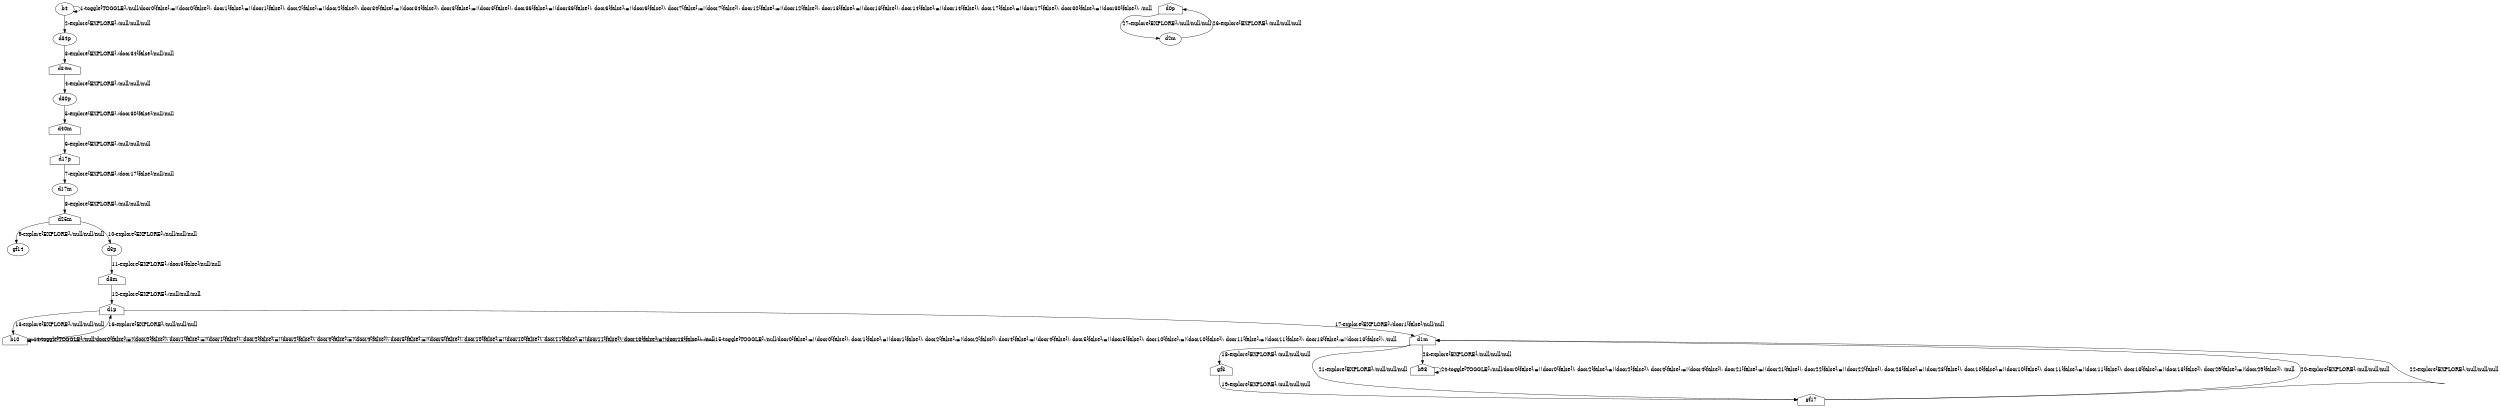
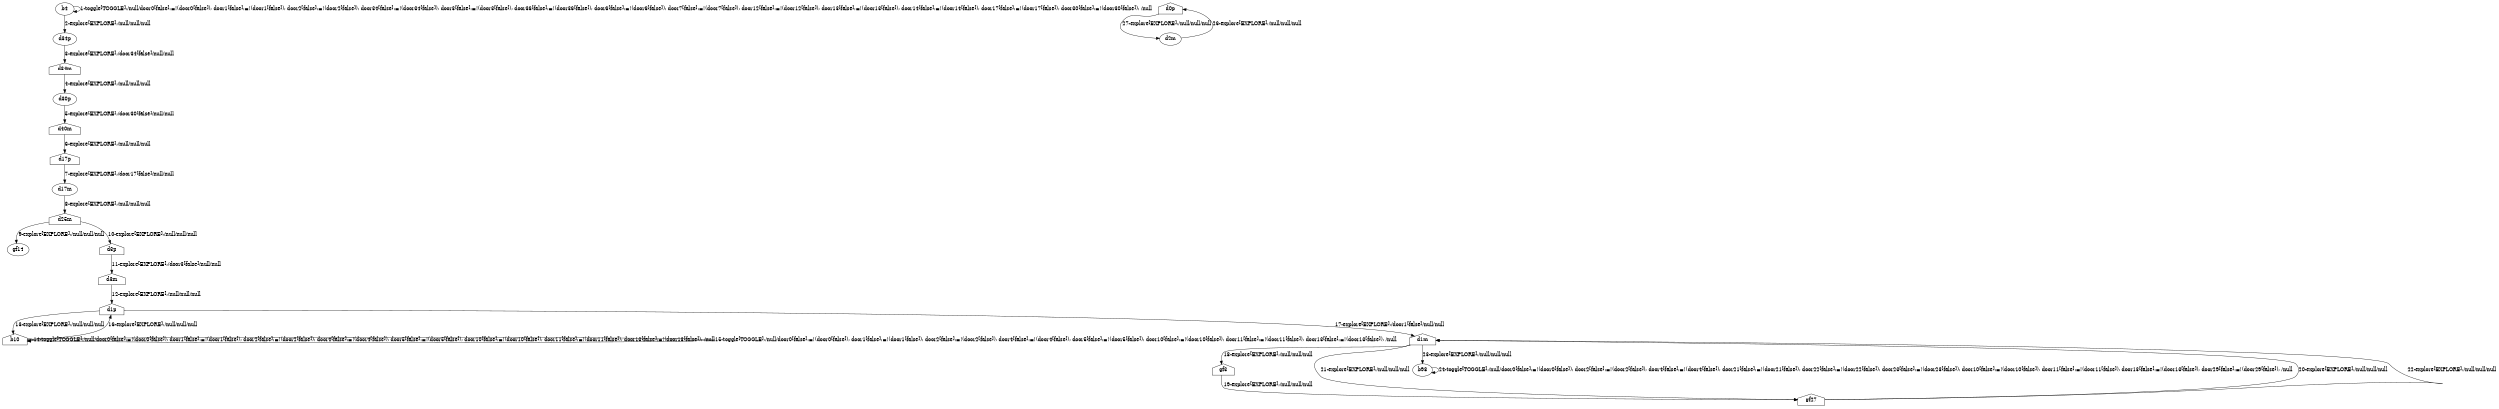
(112, 250) -> (112, 250)
(1423, 370) -> (1423, 370)
(1811, 400) -> (1811, 400)
